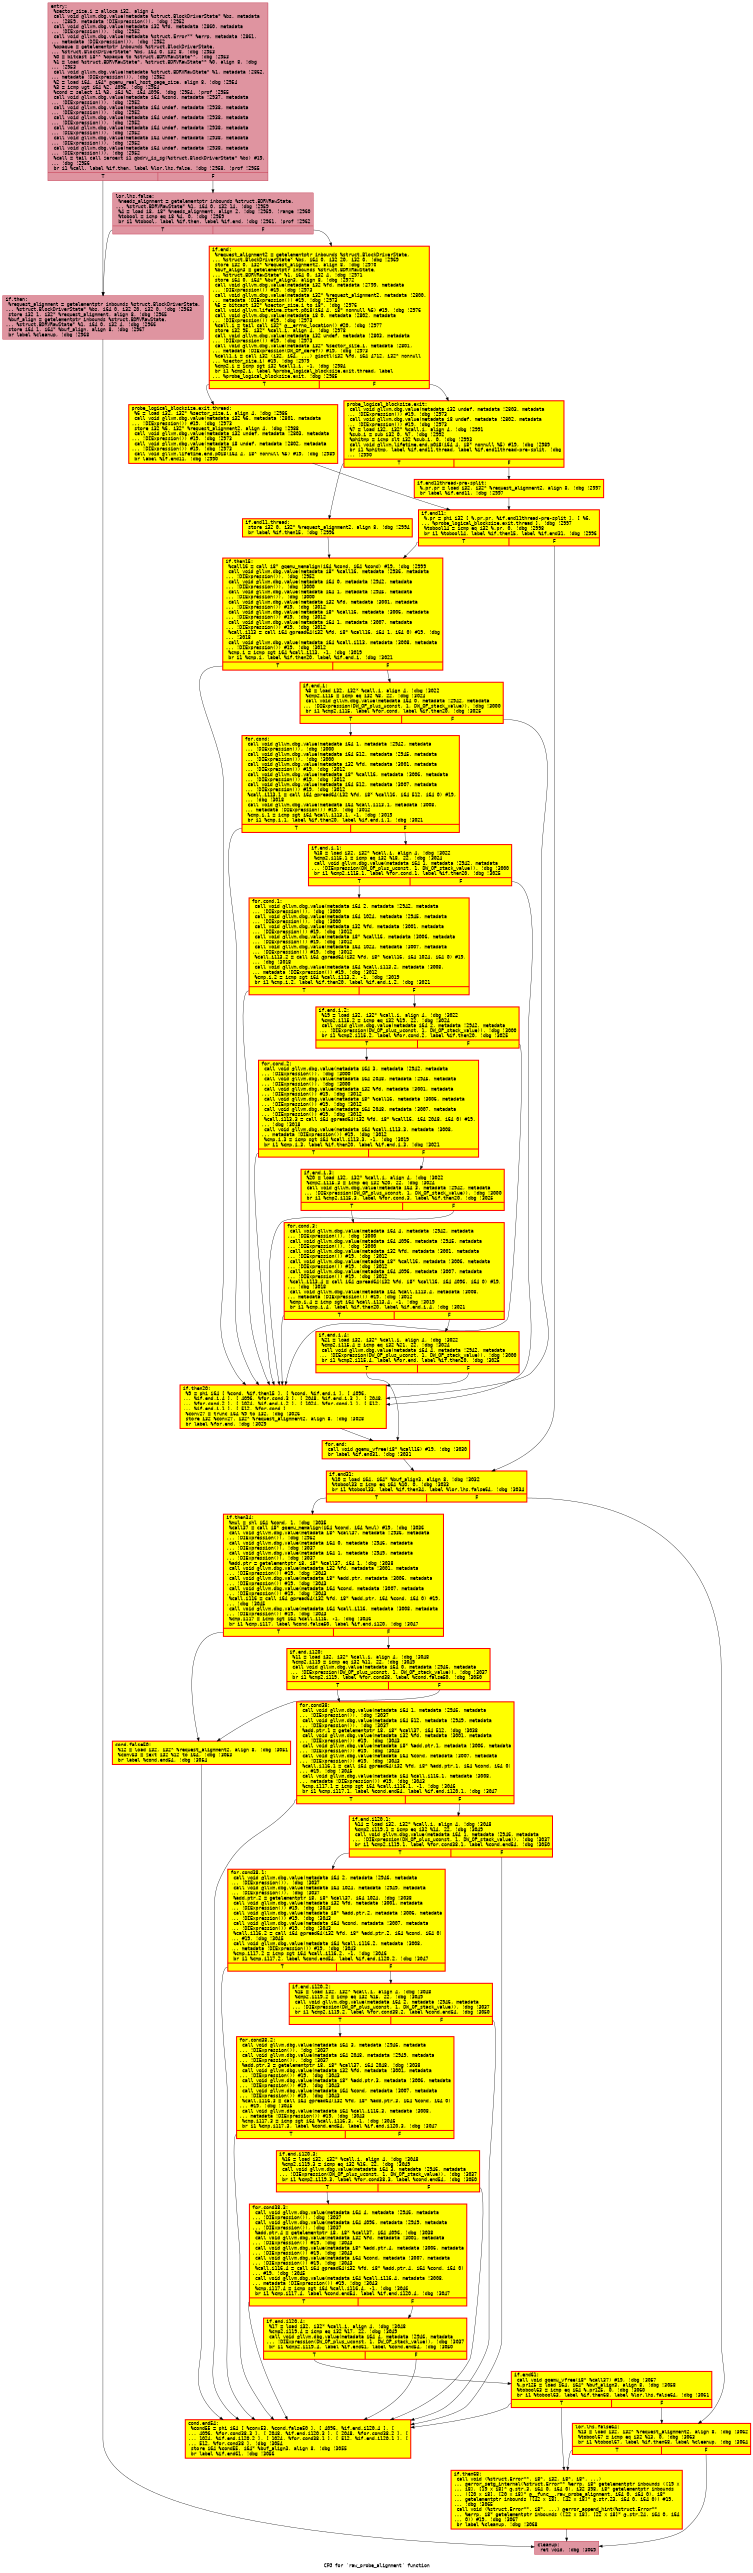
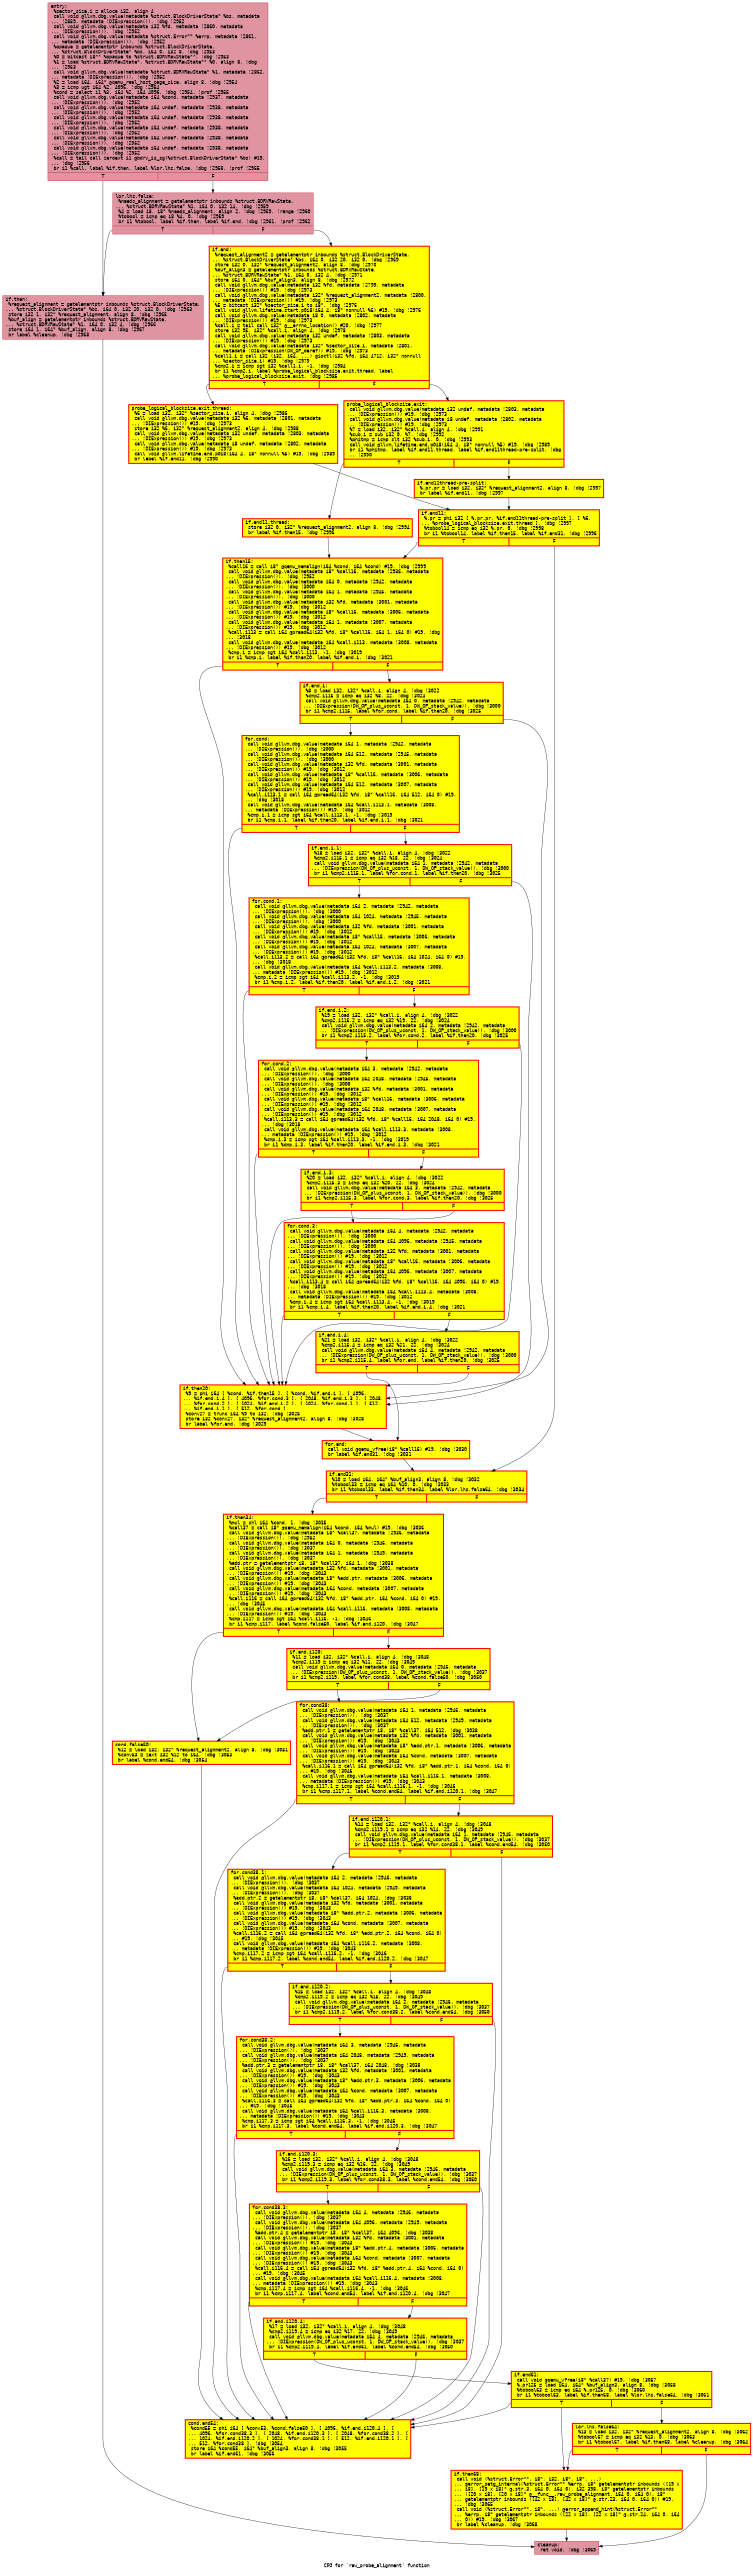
(721, 1903) -> none
none -> (399, 2143)
